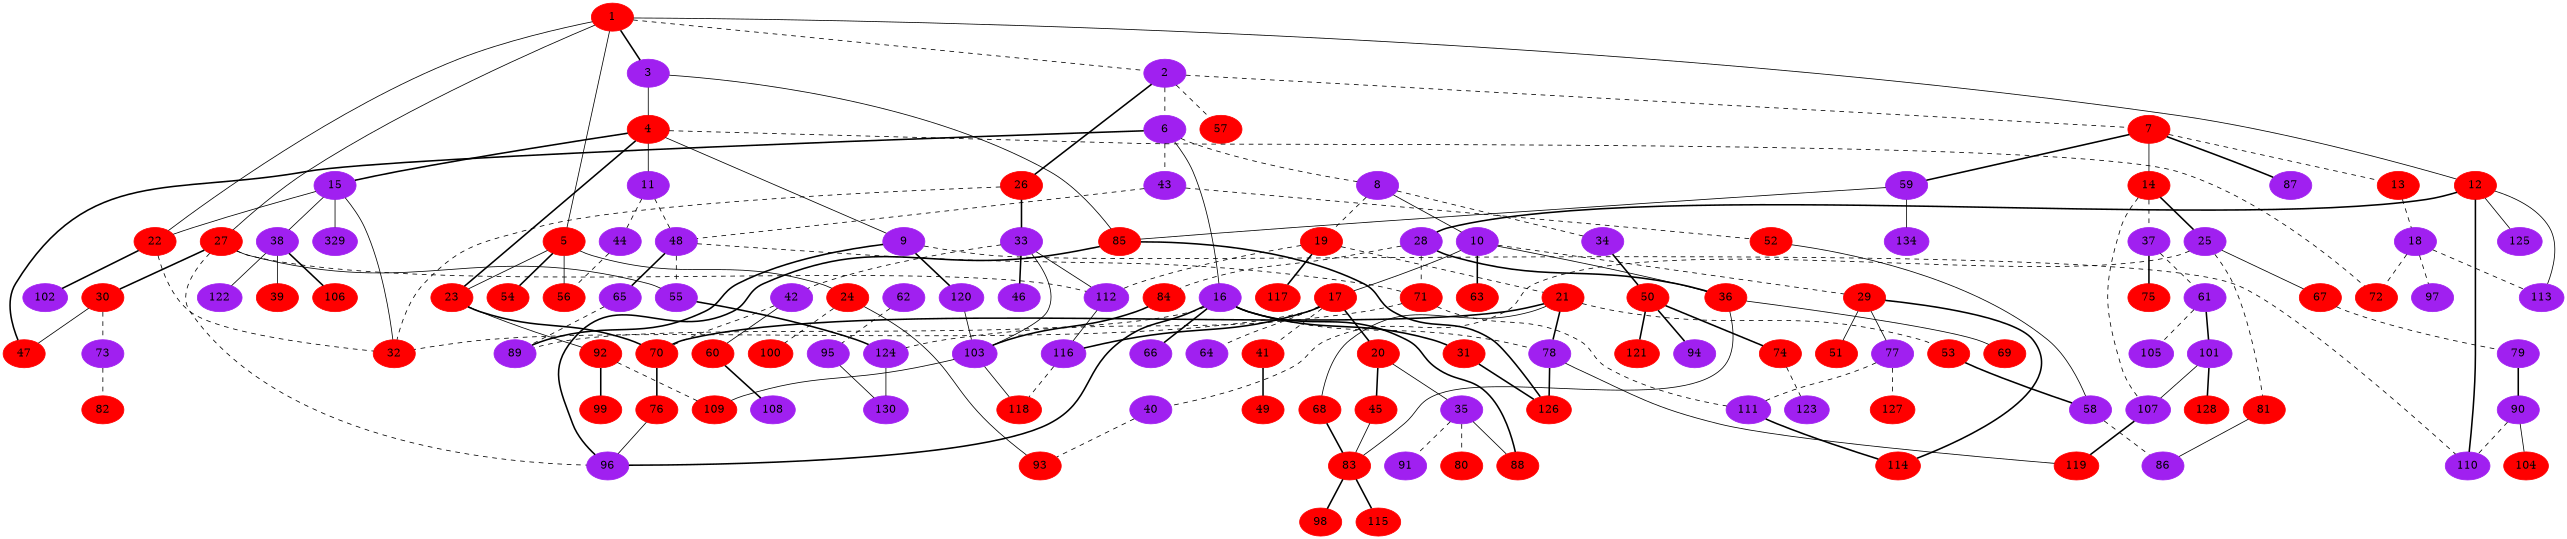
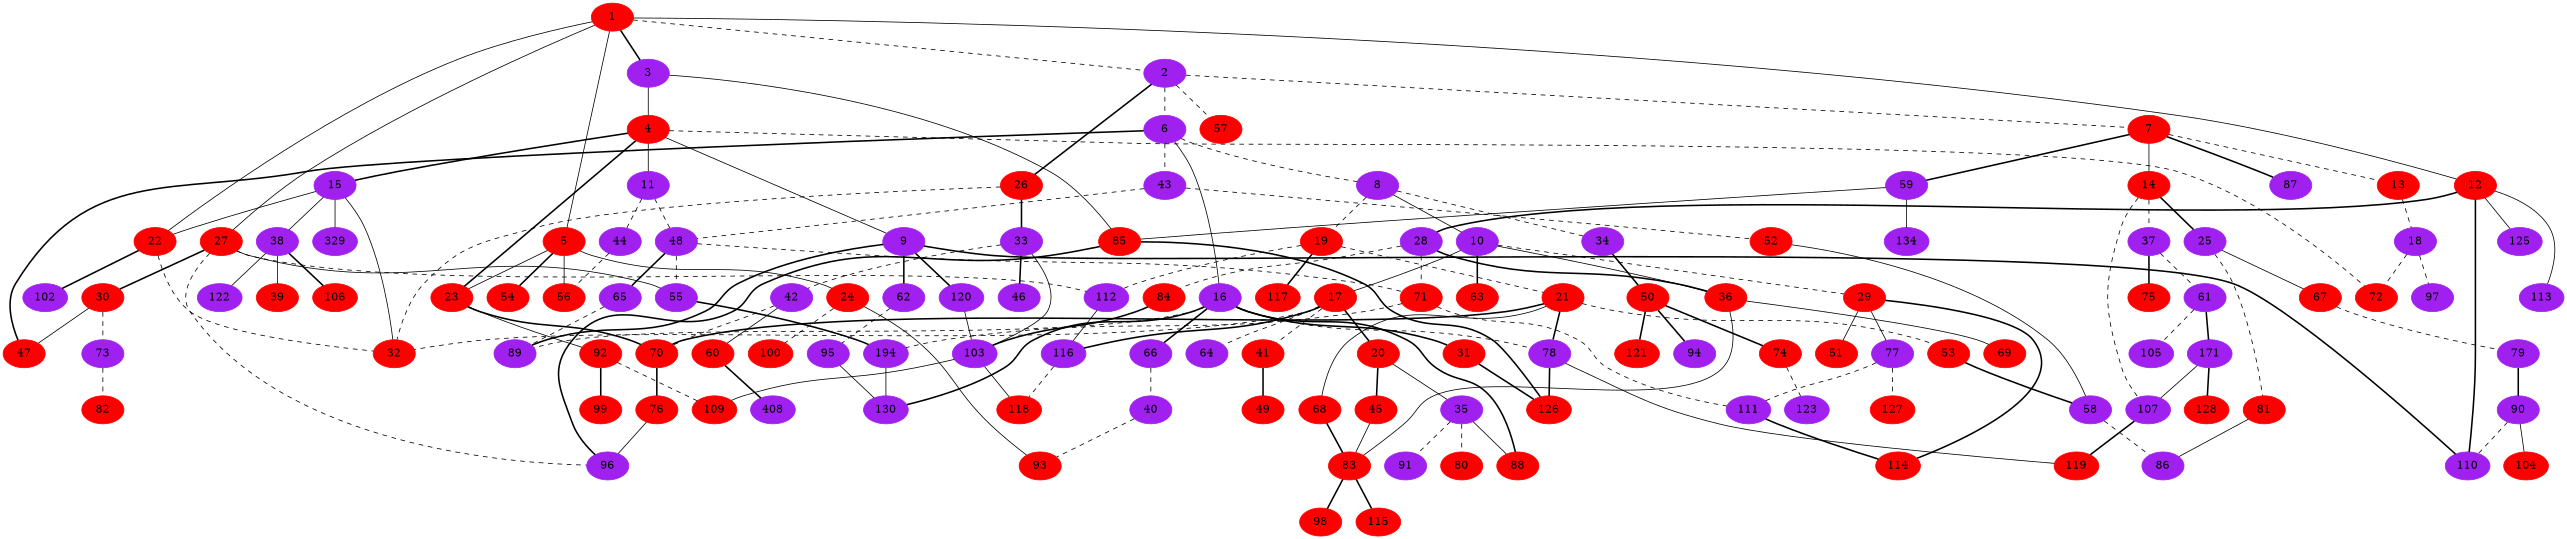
(1640, 257) -> (1719, 257)
(1064, 269) -> none
none -> (904, 270)
(2480, 270) -> none
(1534, 284) -> (1151, 382)
(886, 354) -> (886, 354)
(2210, 354) -> (2210, 354)
(773, 410) -> (773, 410)
(941, 449) -> (1033, 340)
